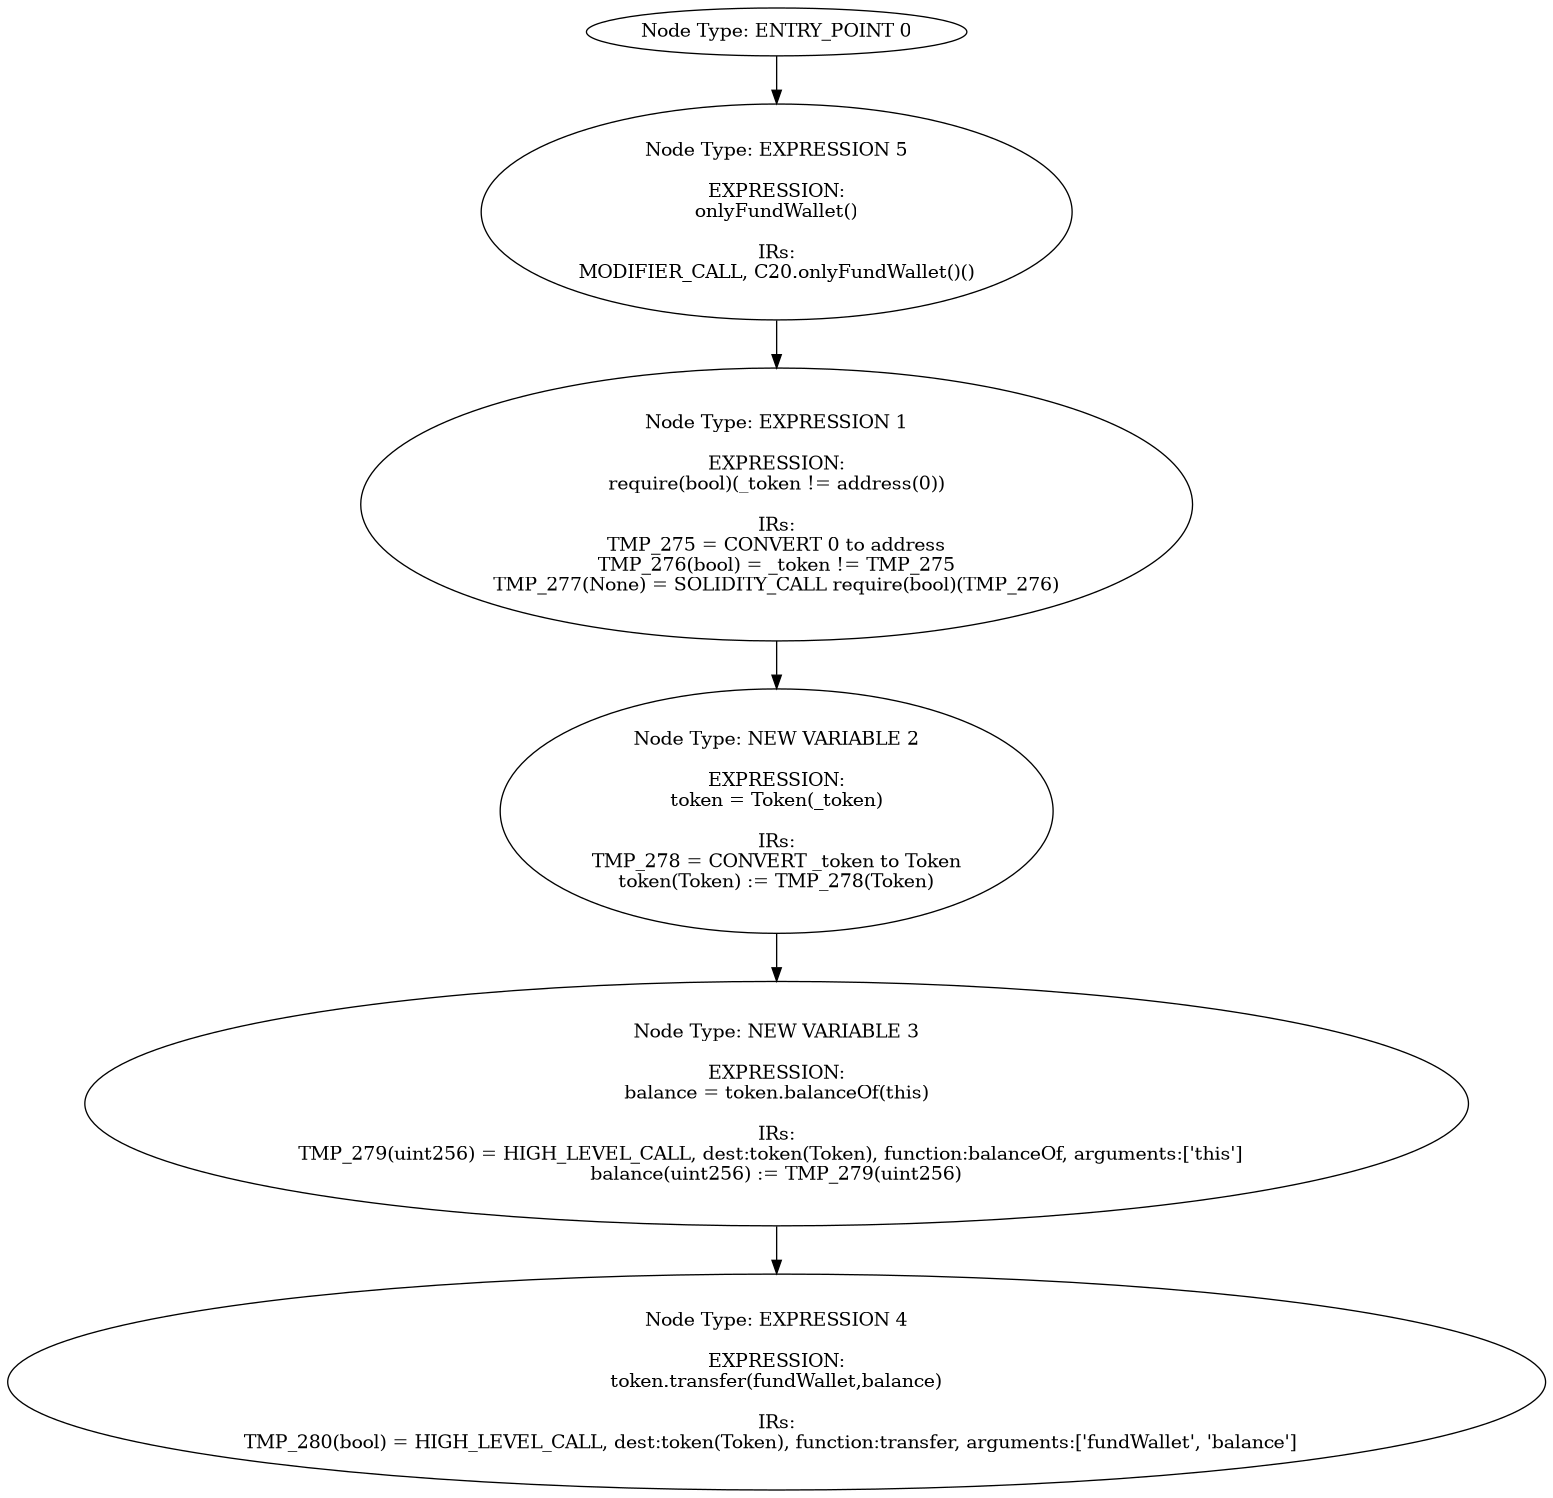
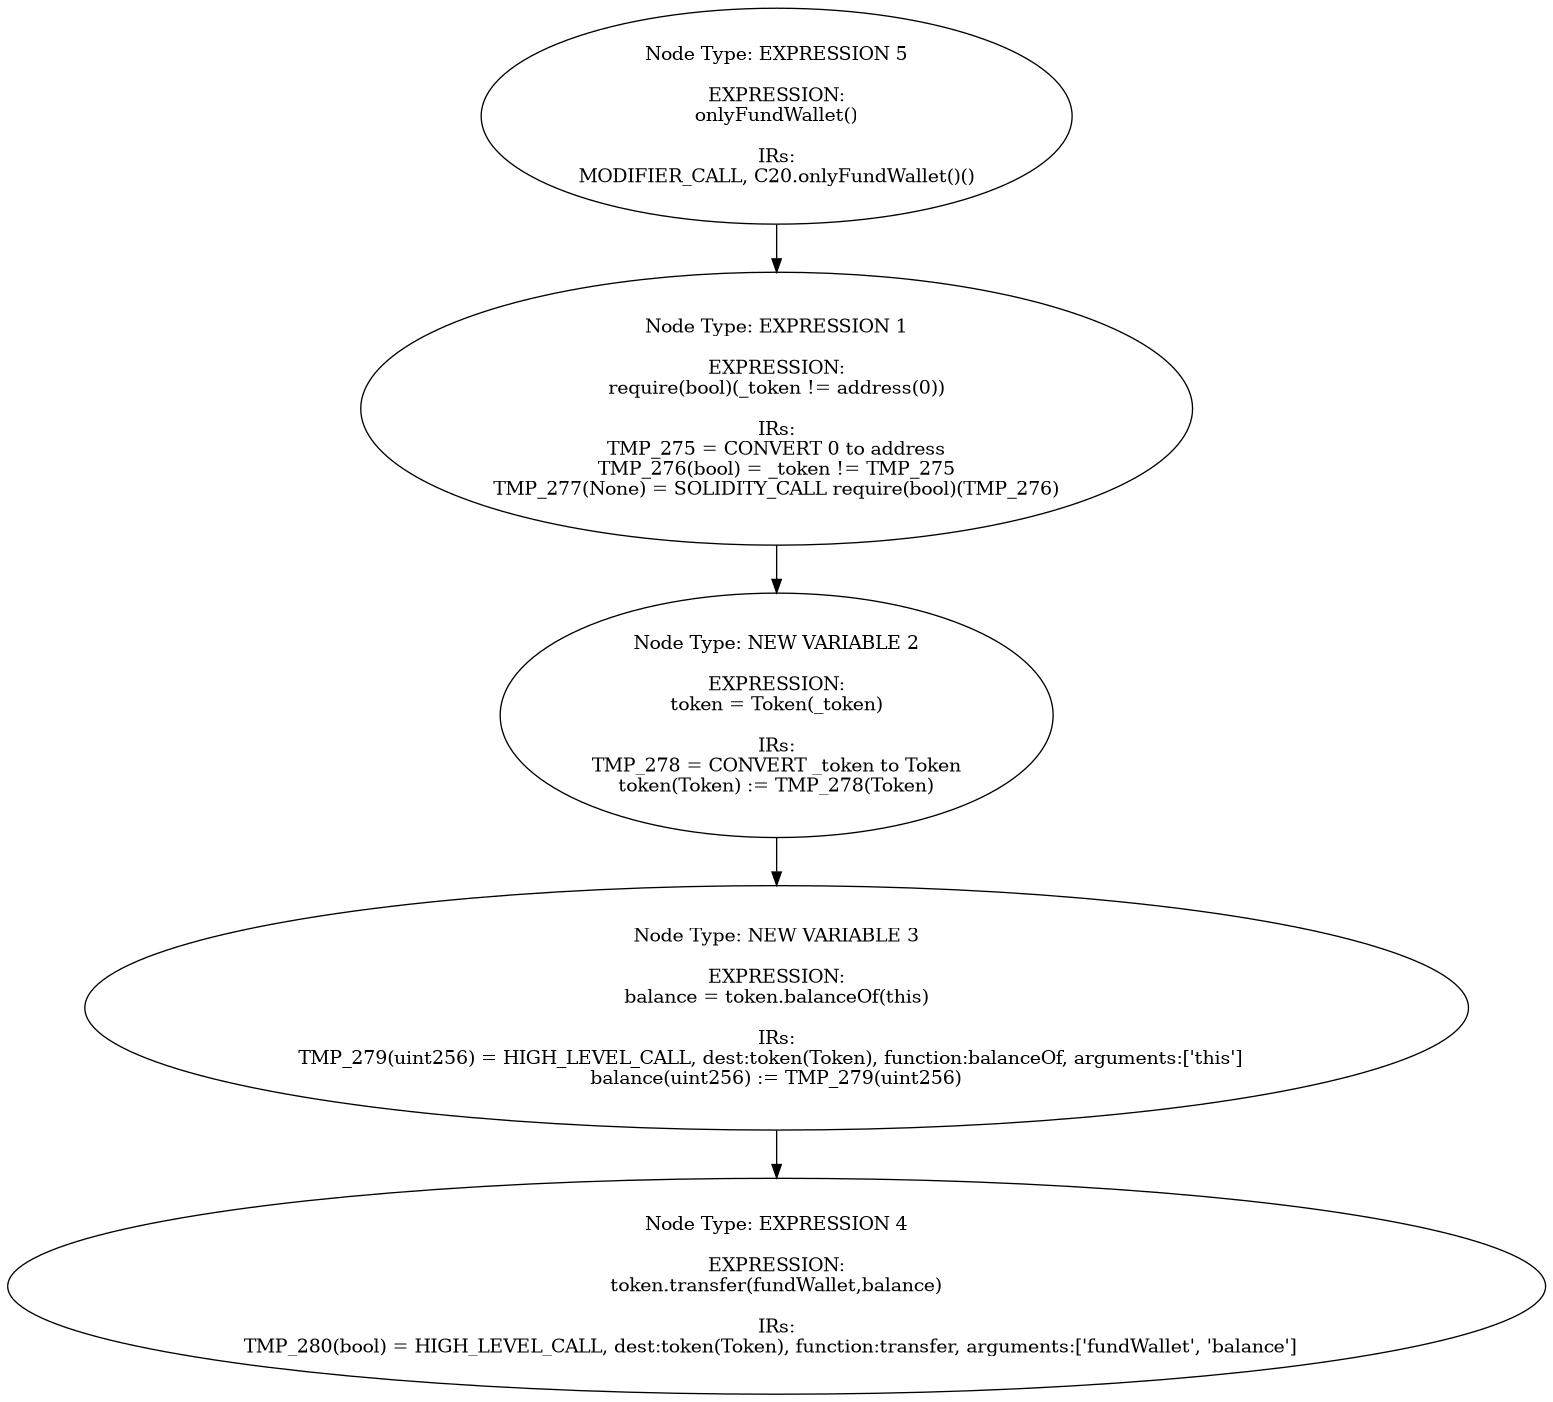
(777, 32) -> none
